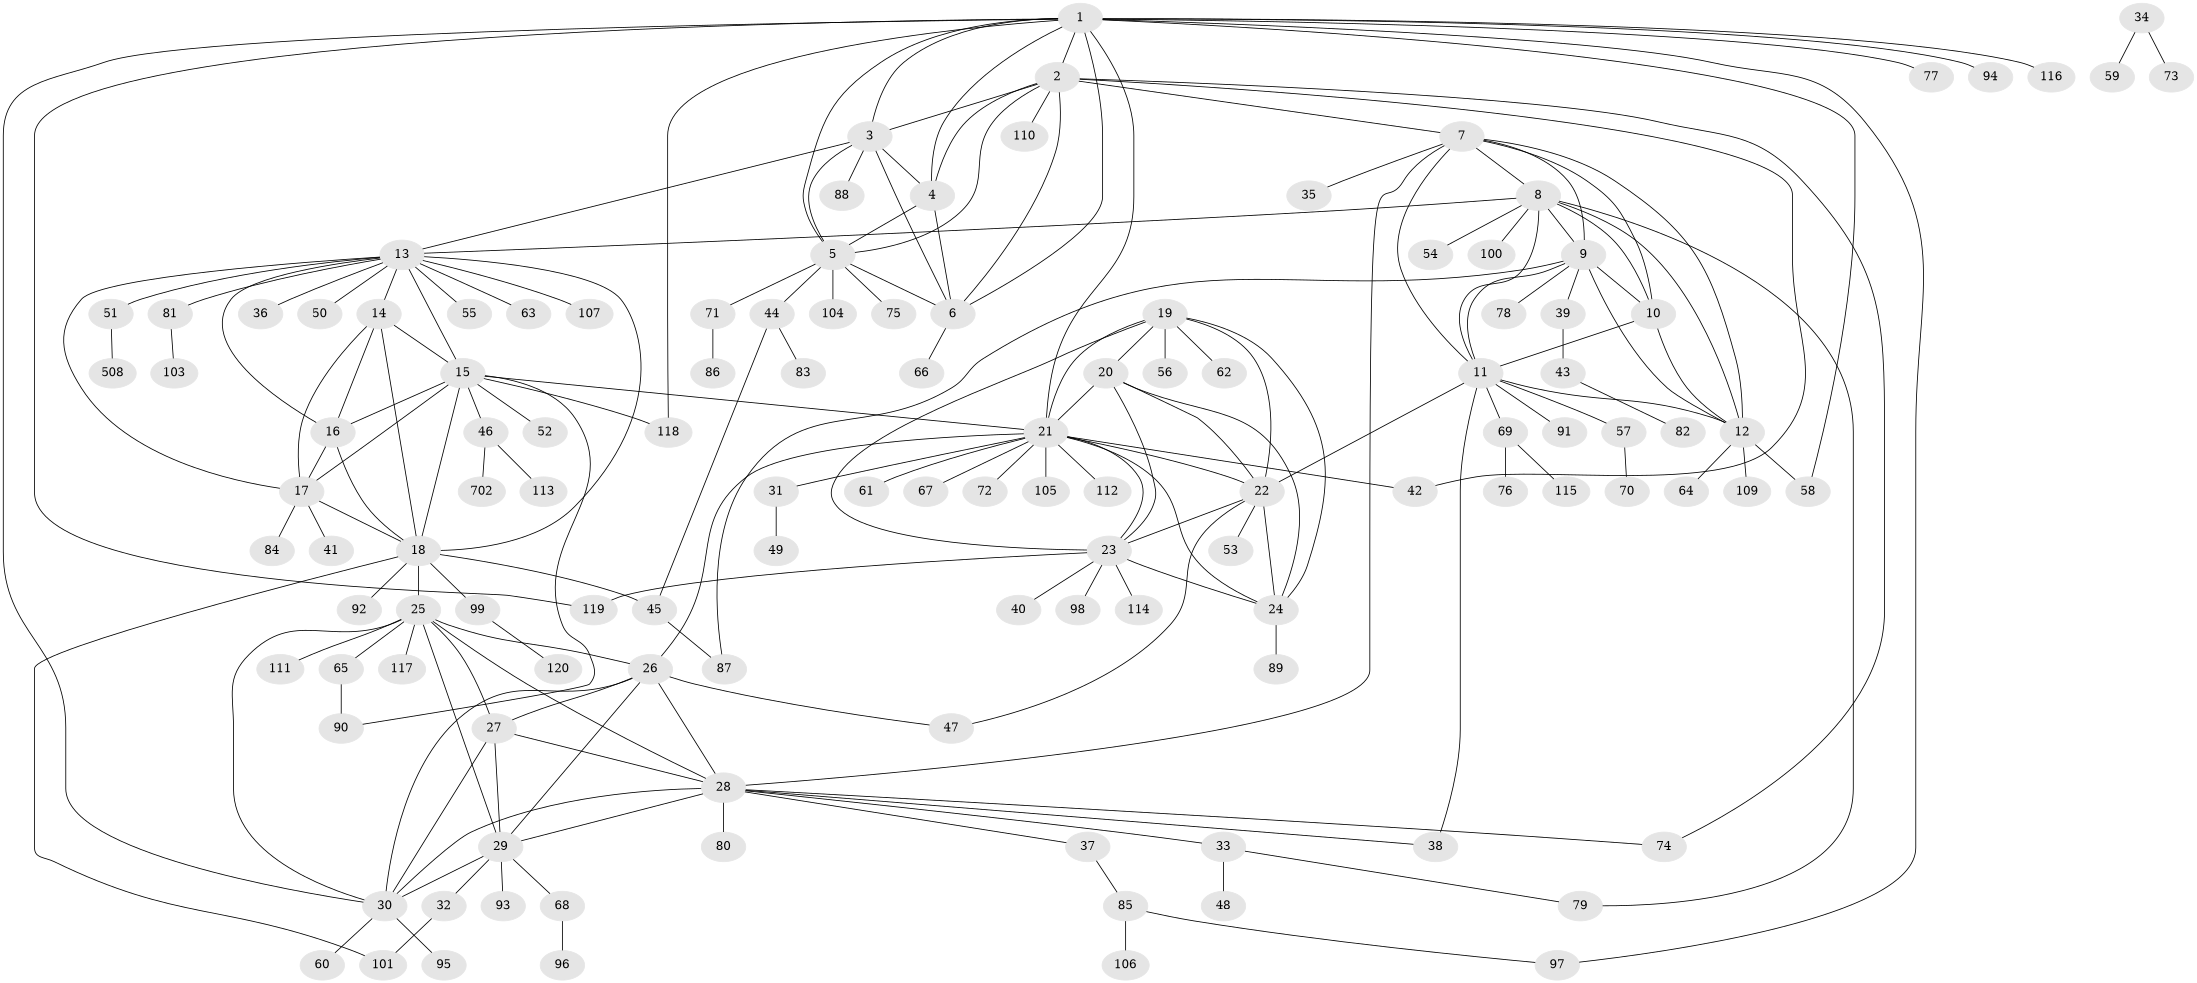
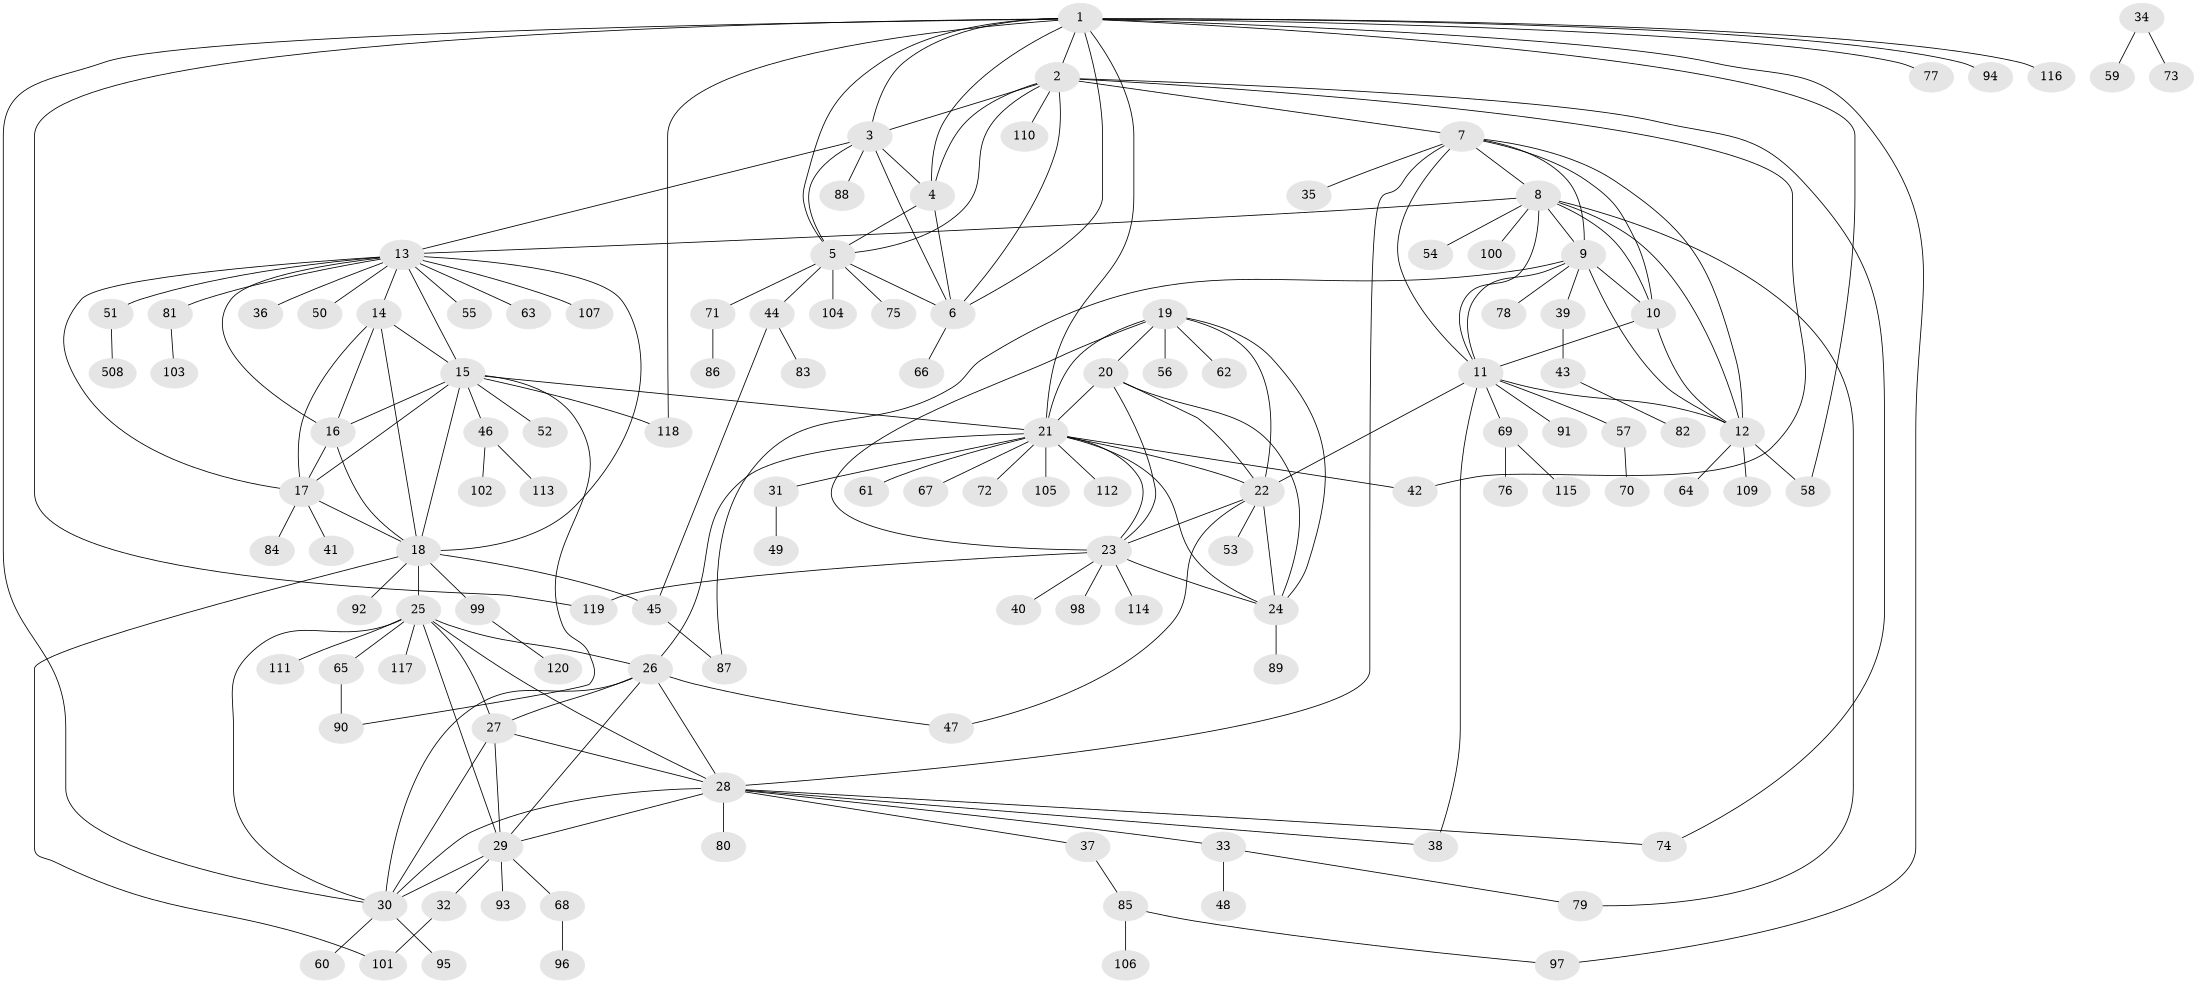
(482, 492) -> (482, 492)
